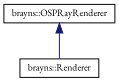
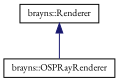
(59, 46) -> (59, 46)
